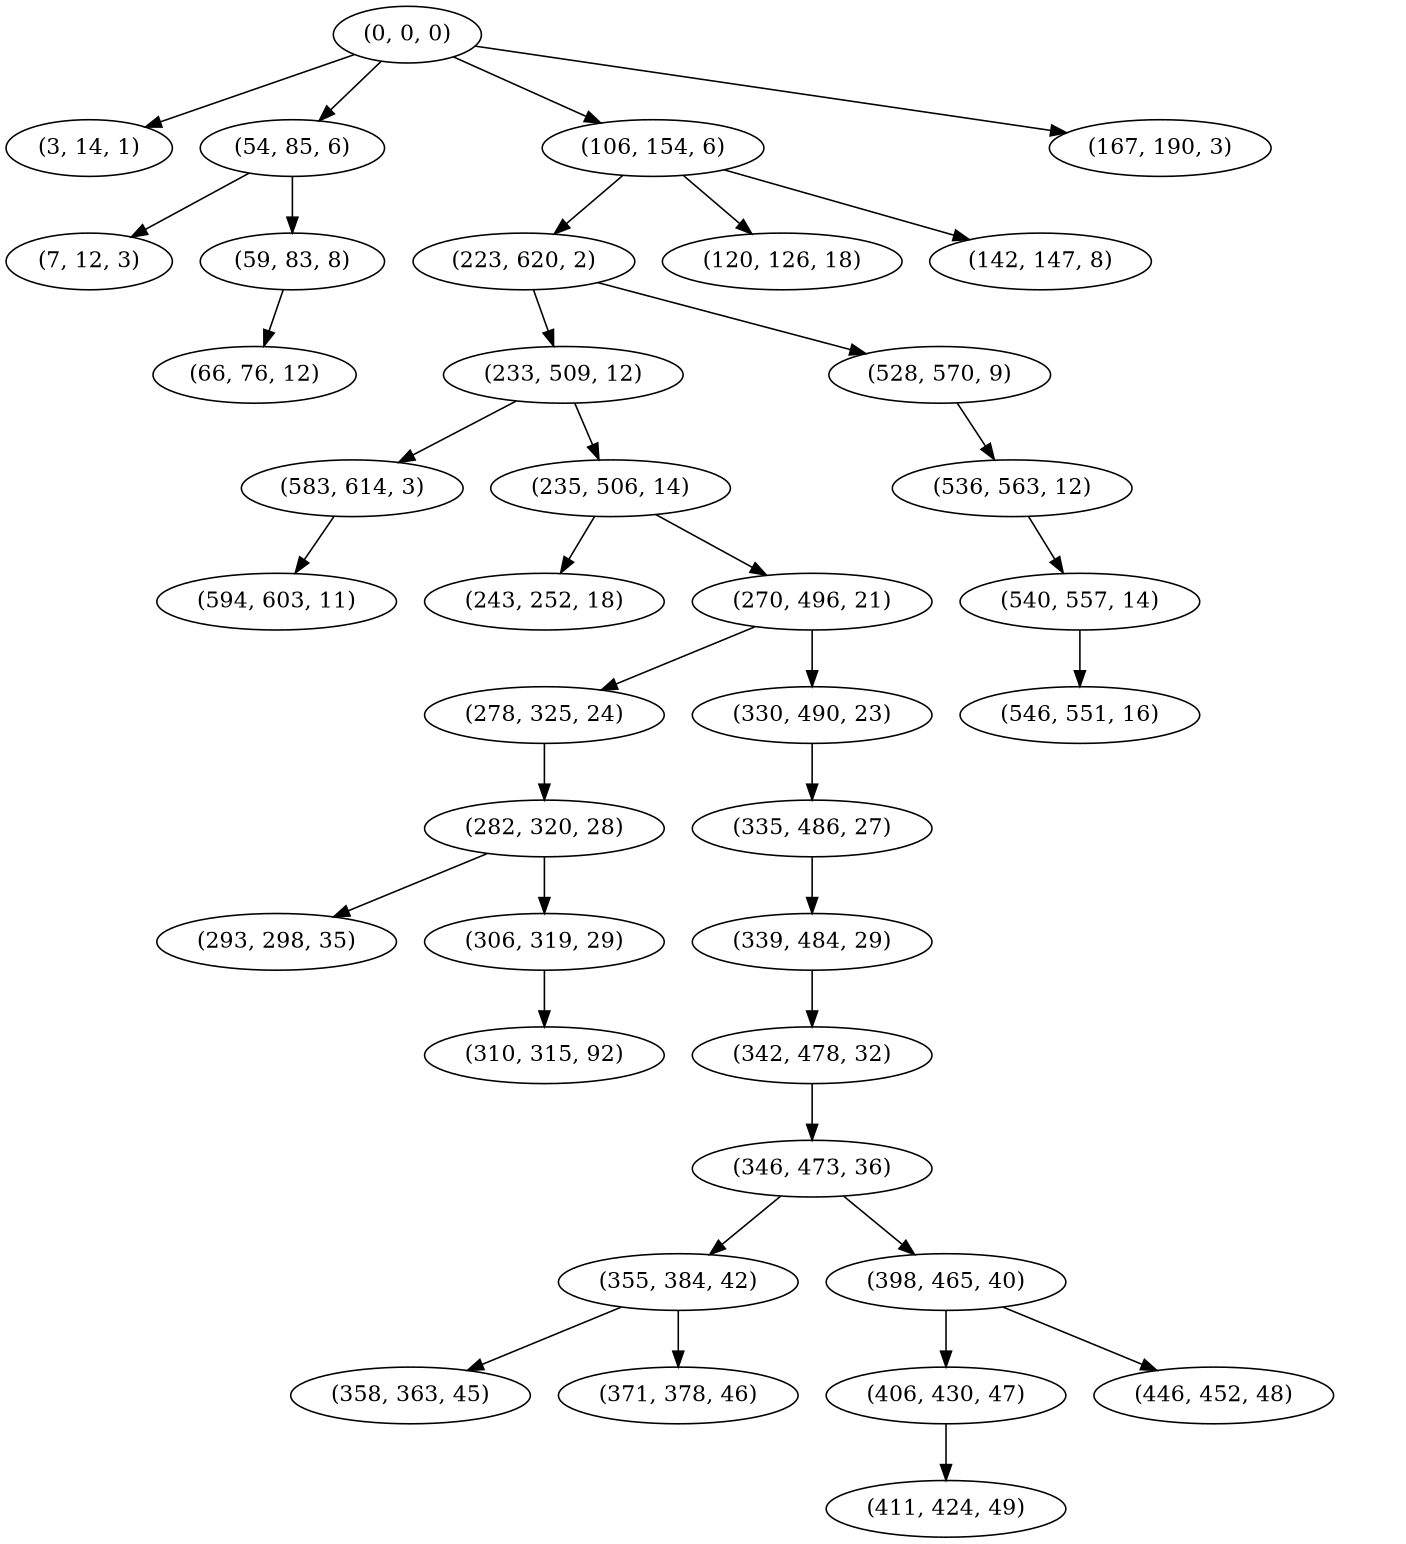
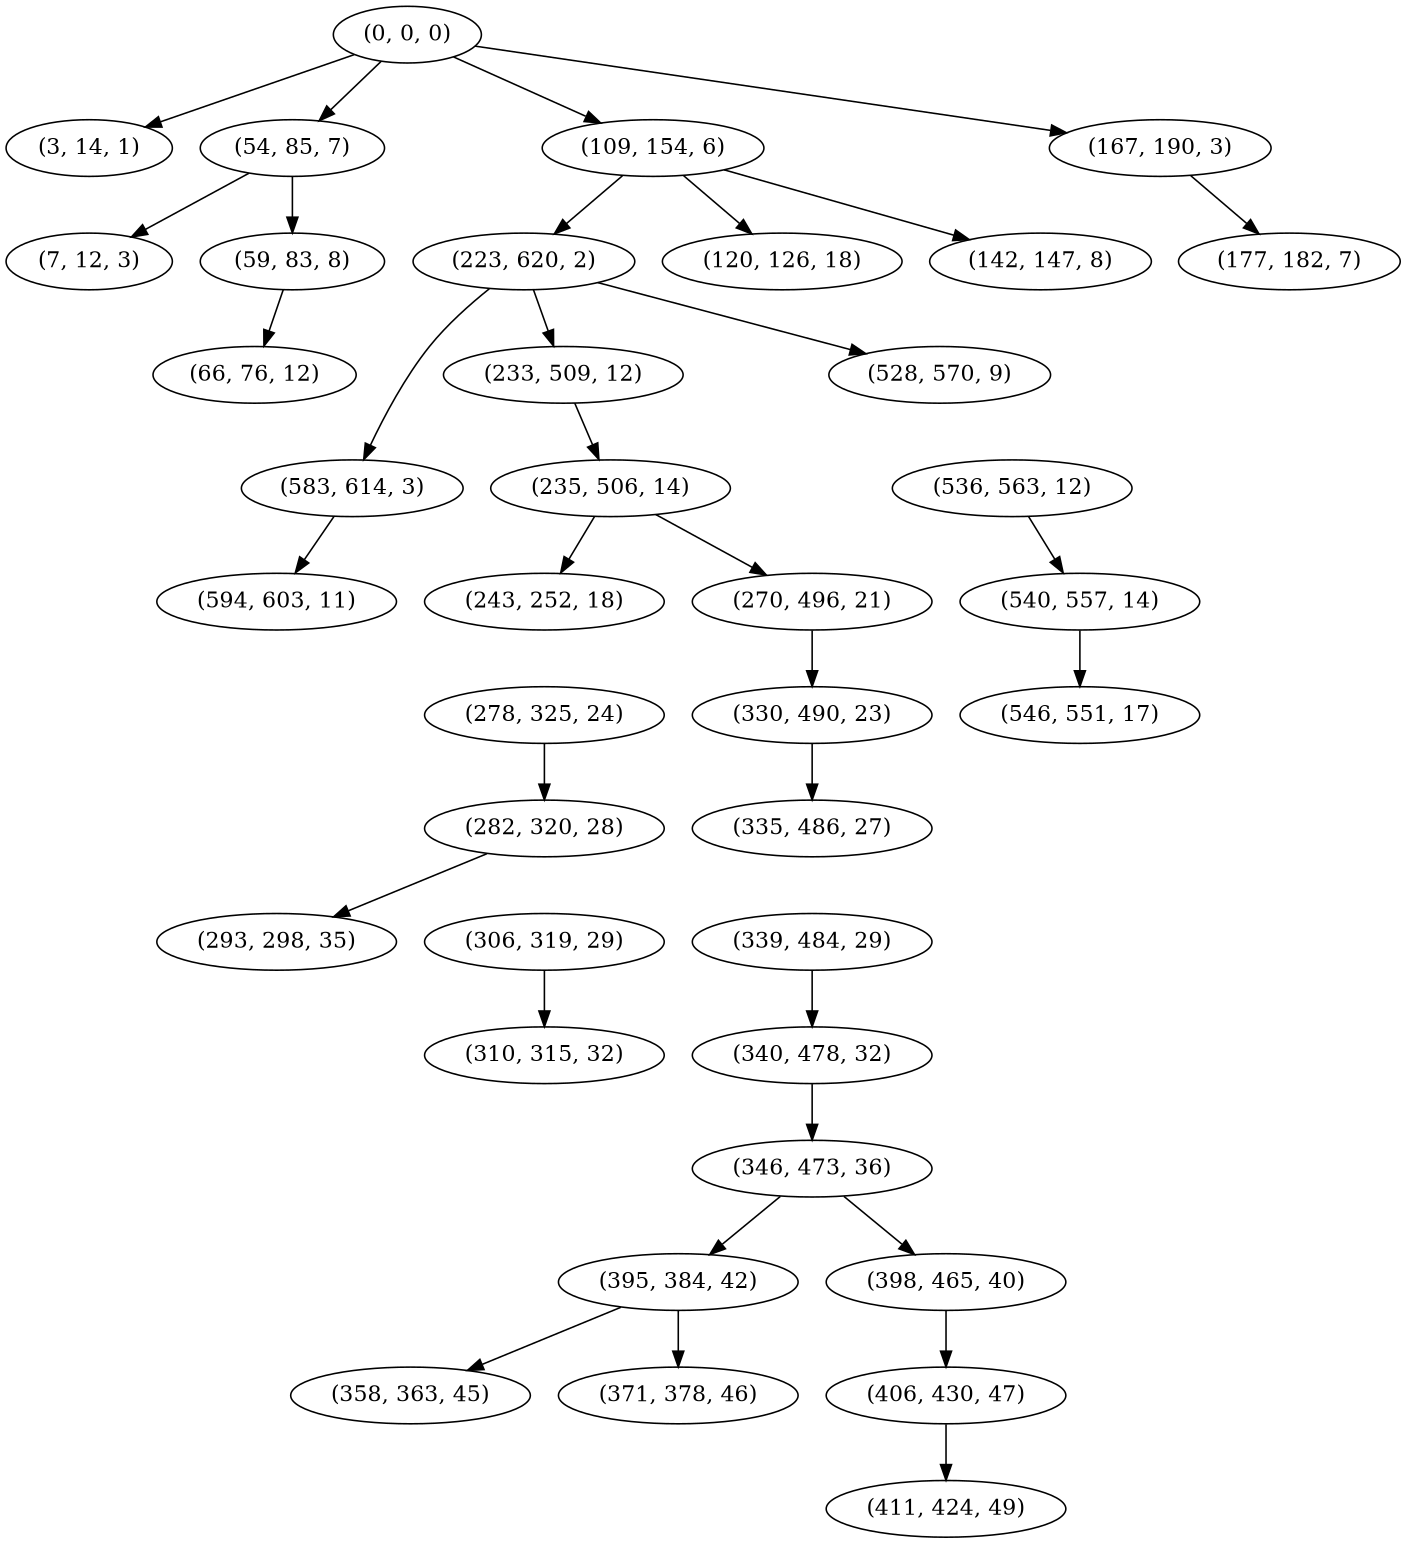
(292, 148) -> (292, 148)
(653, 148) -> (653, 148)
none -> (1289, 261)
(971, 425) -> none
(464, 428) -> (420, 359)
(685, 655) -> none
(1080, 715) -> (1080, 715)
(544, 877) -> none
(812, 877) -> none
(544, 1055) -> (544, 1055)
(812, 1055) -> (812, 1055)
(678, 1282) -> (678, 1282)
(1214, 1395) -> none
